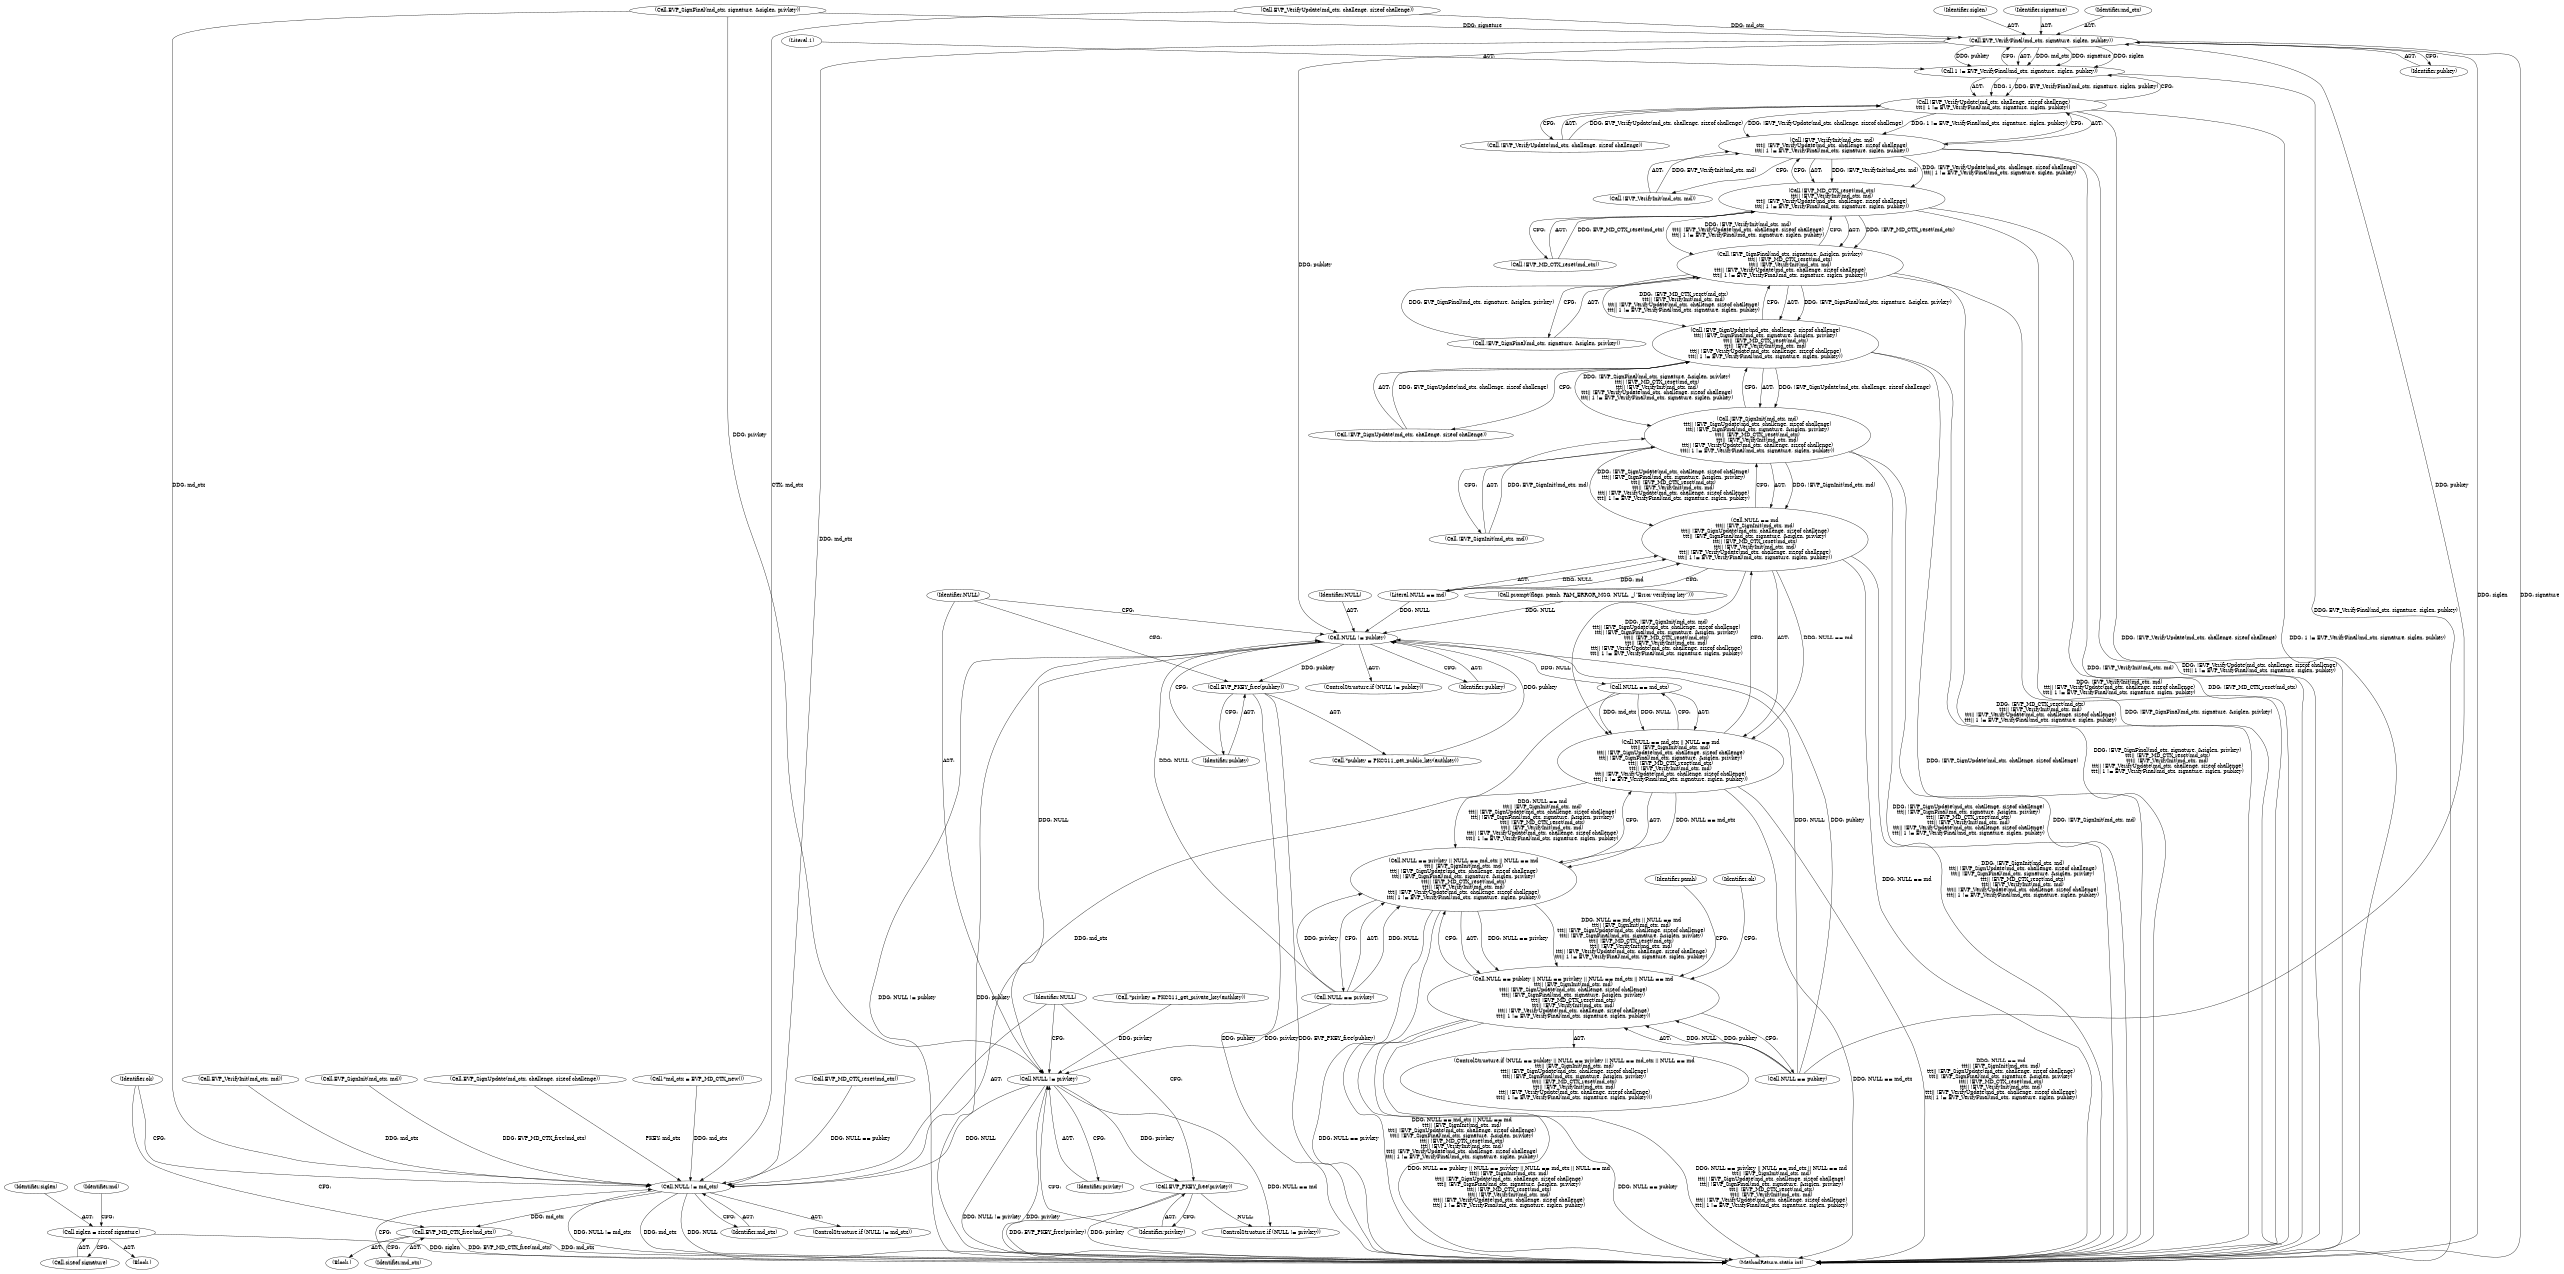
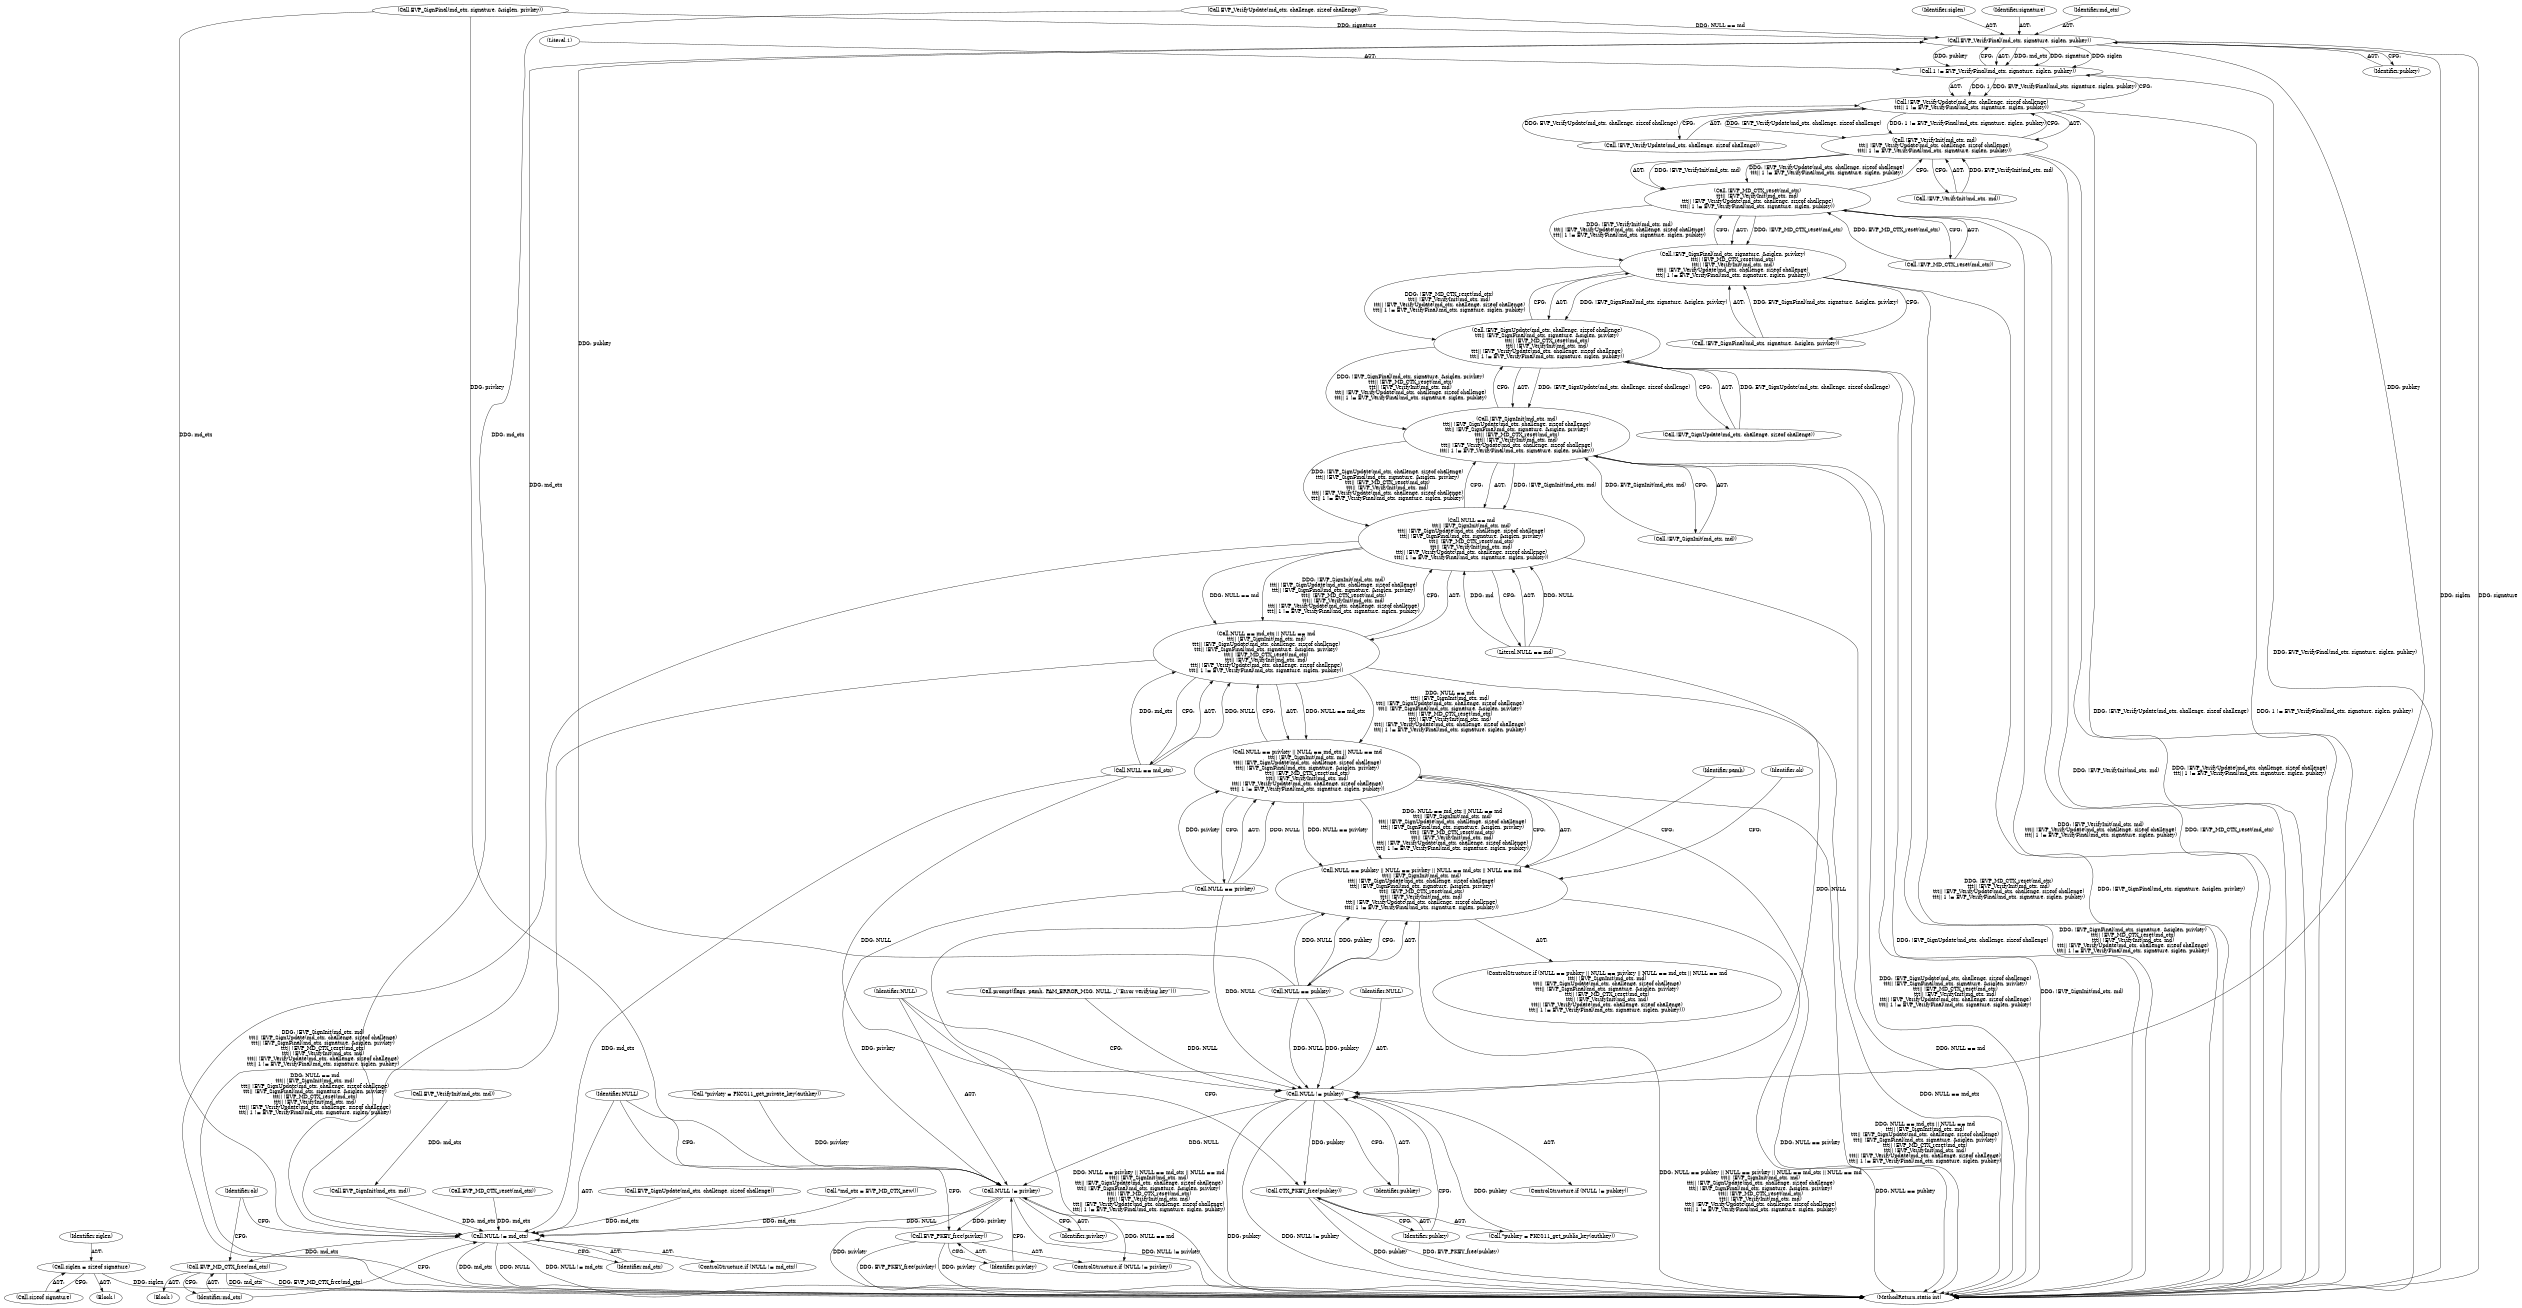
(1748, 26) -> (1720, 26)
(788, 485) -> (508, 435)
(1502, 653) -> (874, 1029)
(1246, 688) -> (1304, 1191)
(544, 1139) -> (479, 1221)
(663, 1139) -> (622, 1221)
(861, 1139) -> (514, 1221)
(438, 1170) -> (412, 1142)
(101, 1187) -> none
(1246, 1217) -> (1038, 1252)
